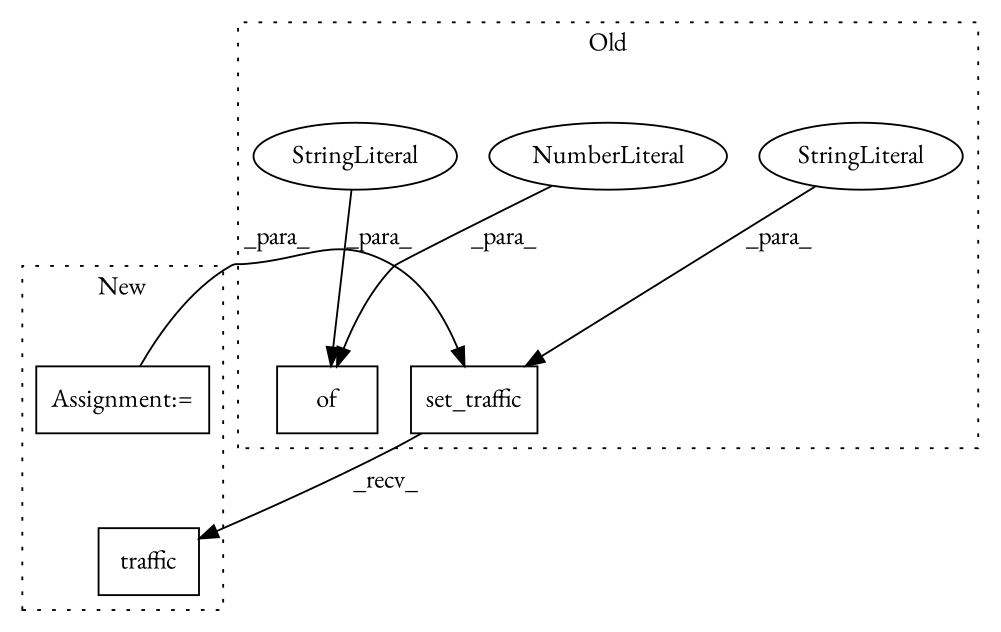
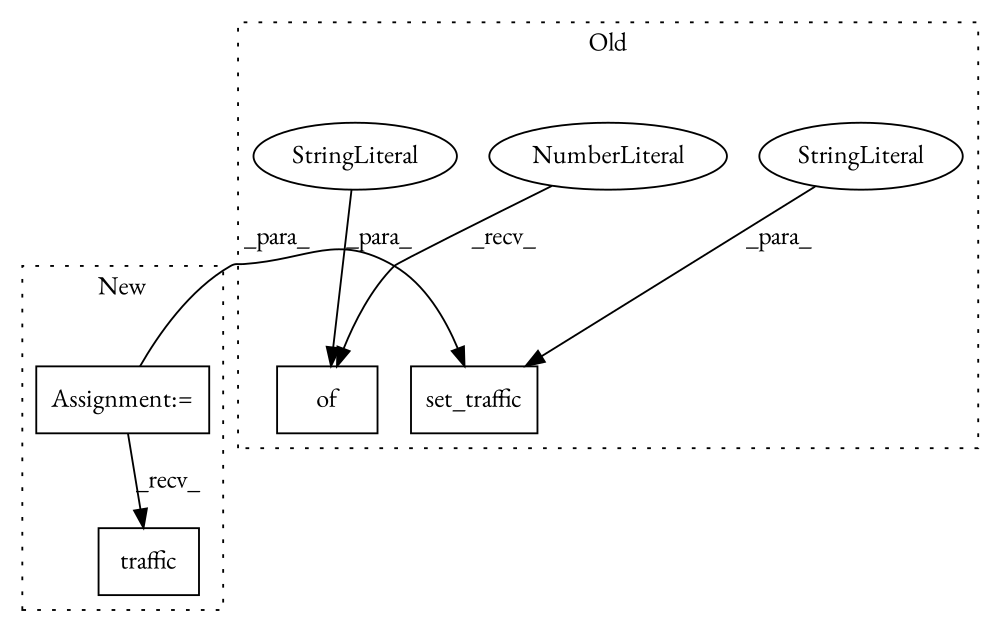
(504, 237) -> (504, 237)
(320, 485) -> (134, 471)
